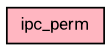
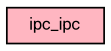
(55, 26) -> (55, 26)
